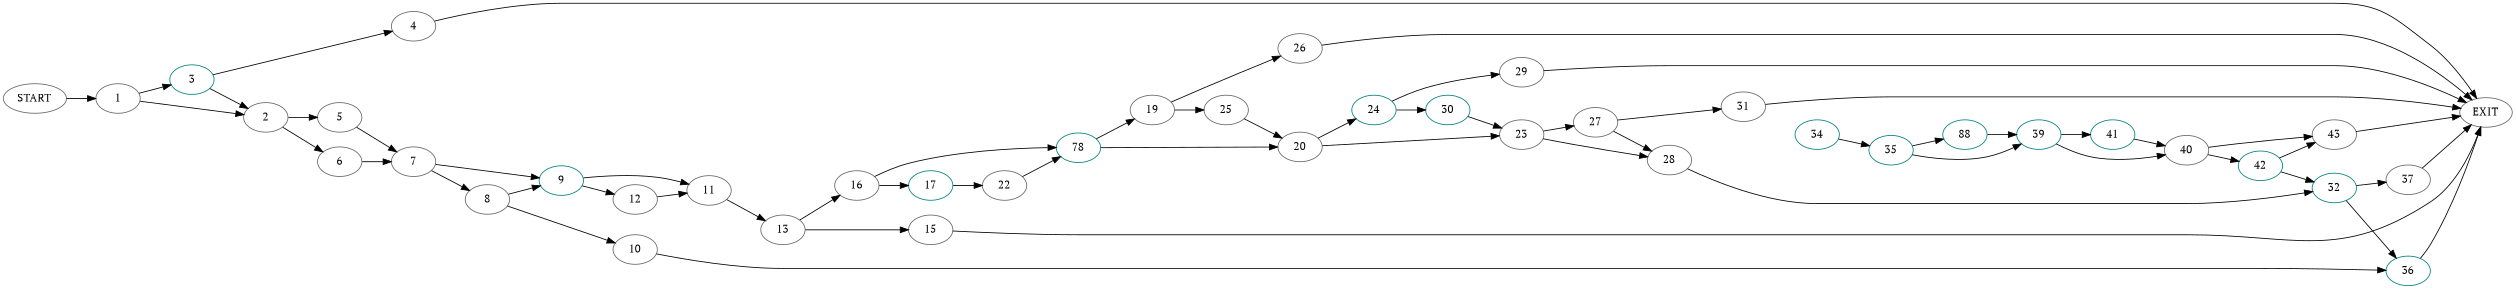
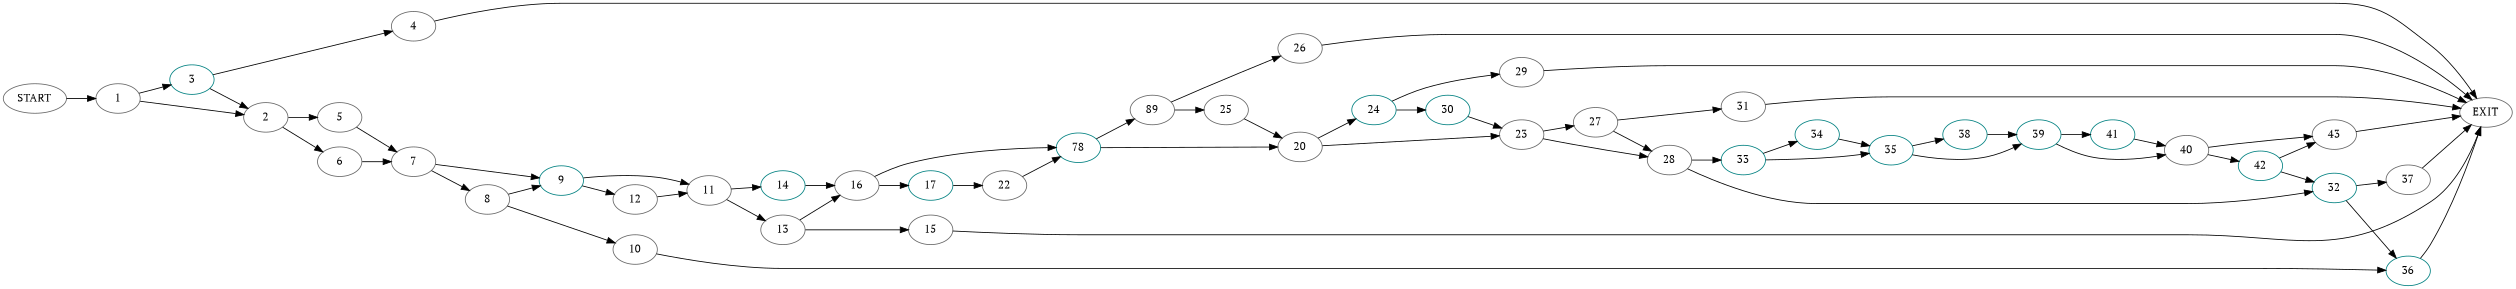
(1152, 110) -> (1152, 110)
(1965, 135) -> (1965, 135)
none -> (1743, 160)
none -> (783, 186)
